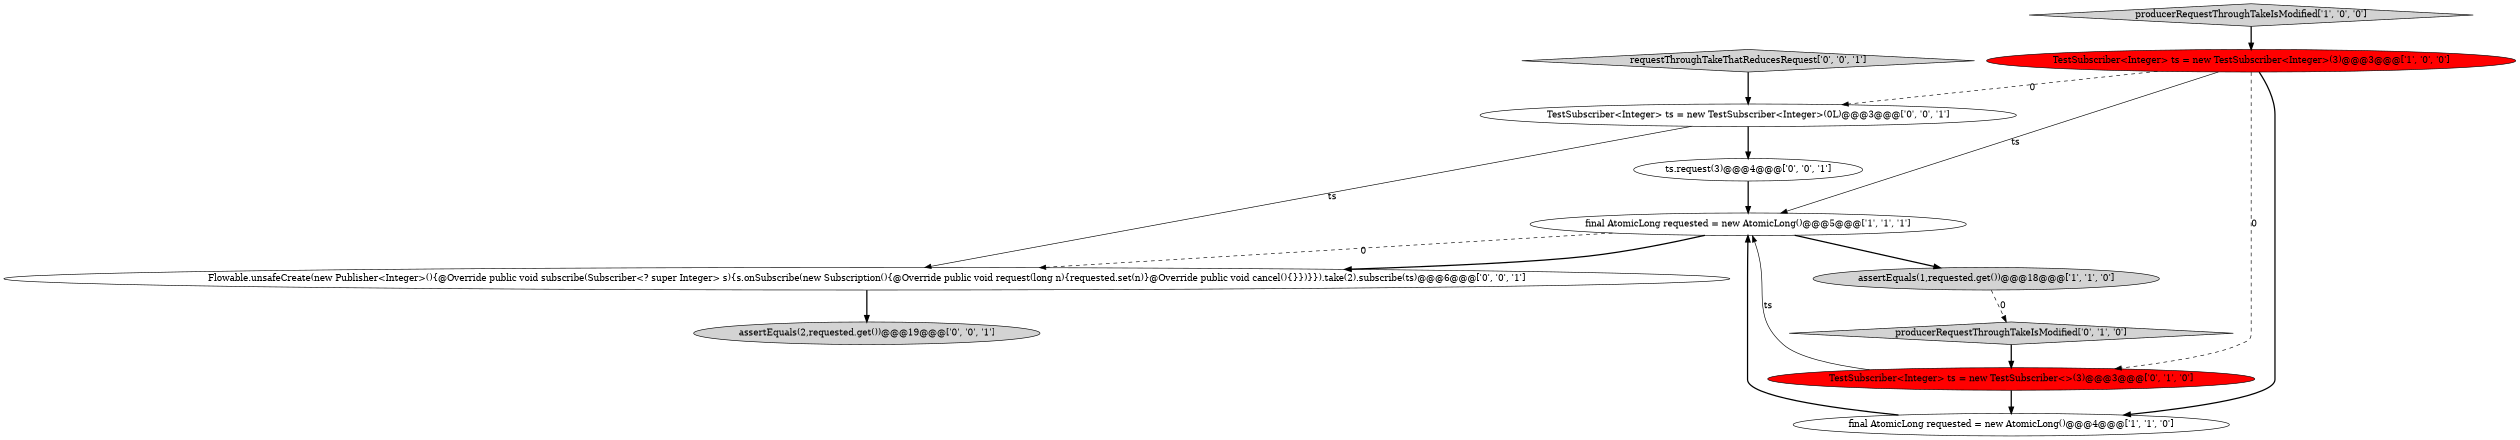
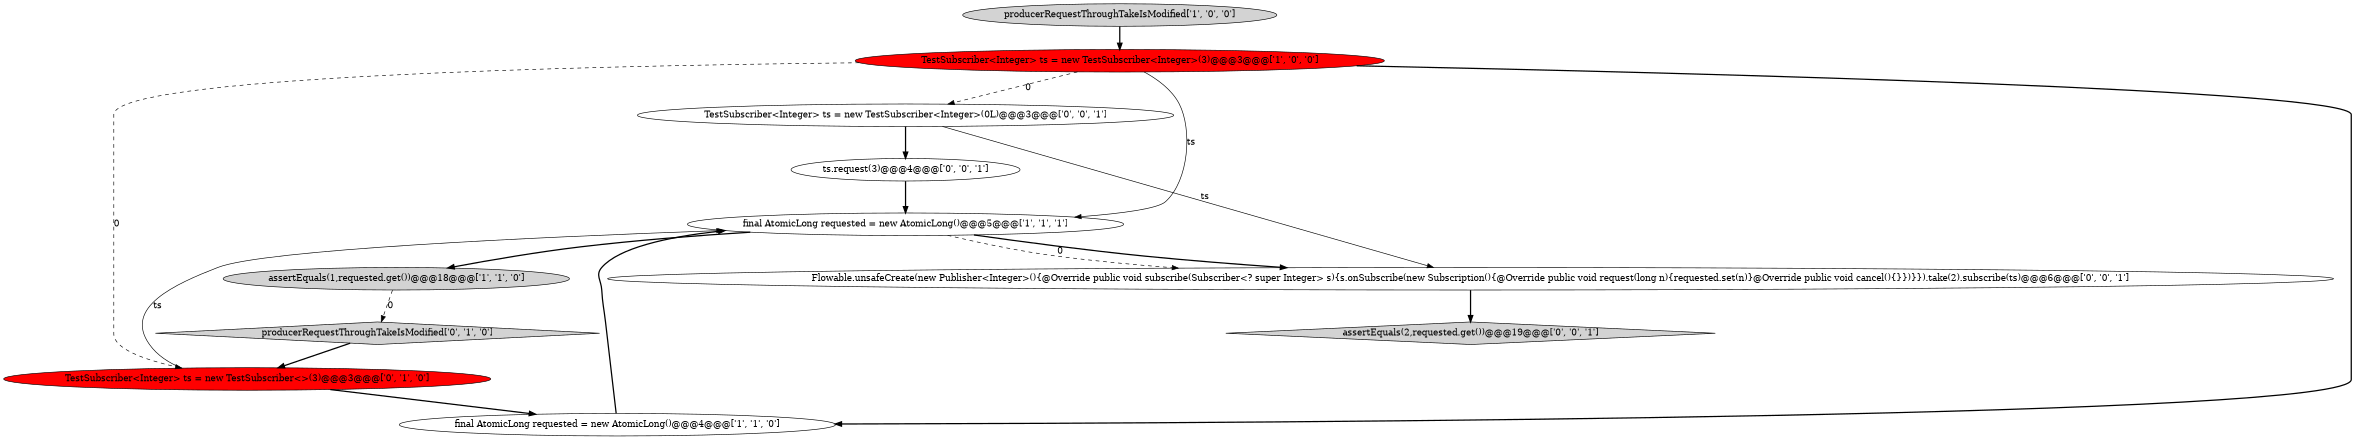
(2251, 15) -> (1120, 15)
(1748, 61) -> none
(867, 333) -> (1471, 333)
